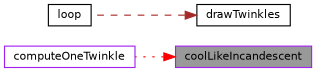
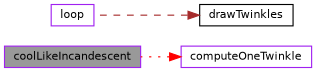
(70, 15) -> (73, 15)
(149, 57) -> (155, 57)
